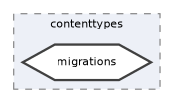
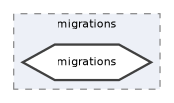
(87, 25) -> (87, 25)
